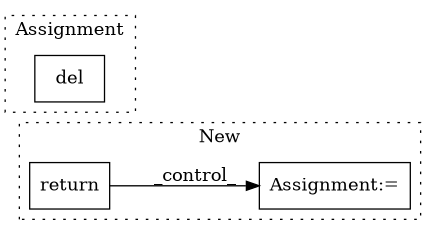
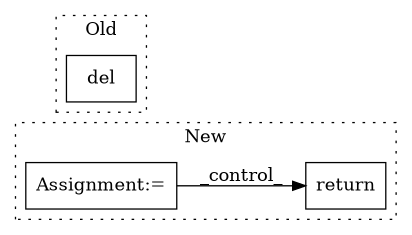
(70, 30) -> (101, 30)
(178, 186) -> (235, 186)
